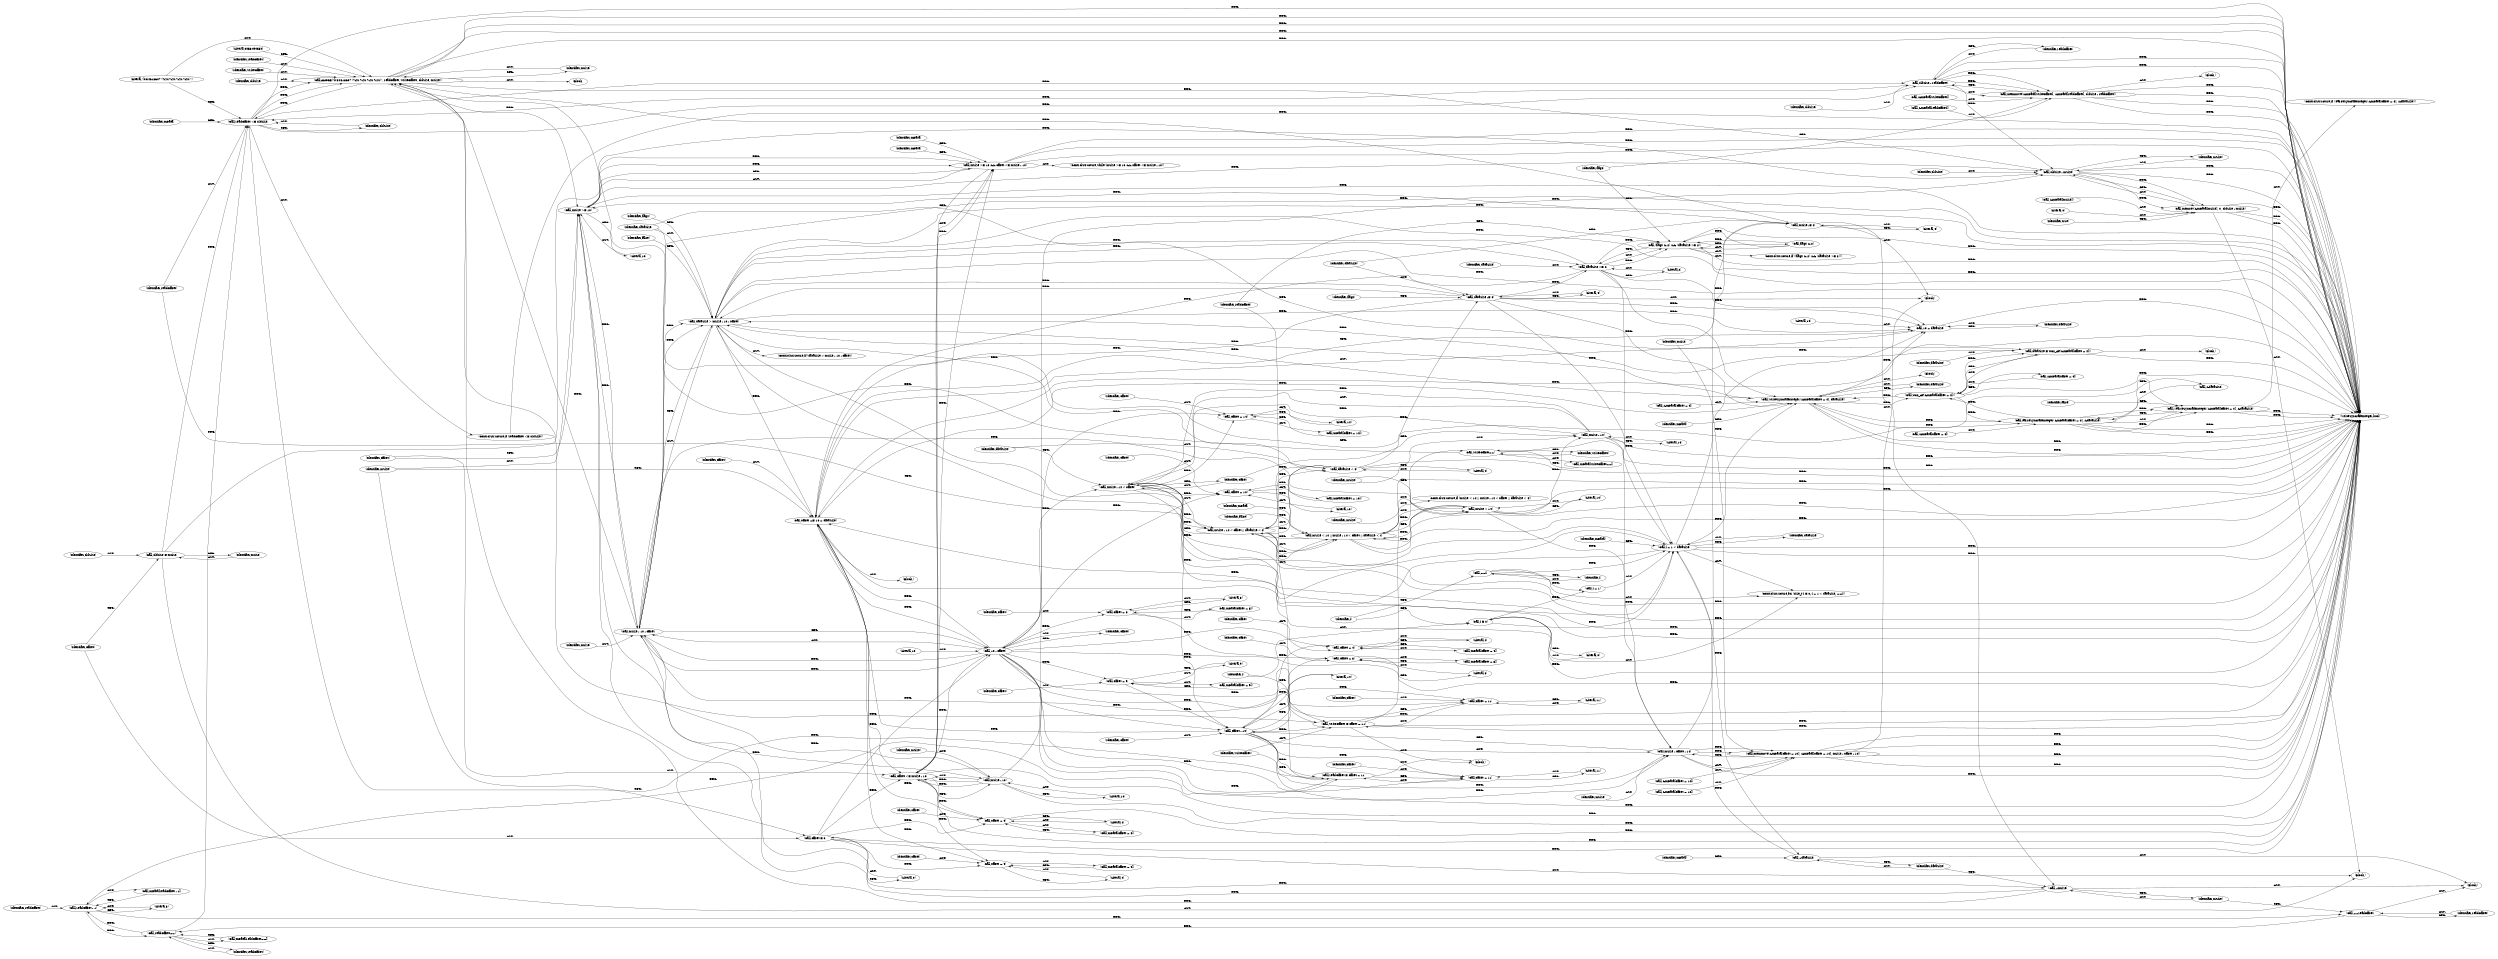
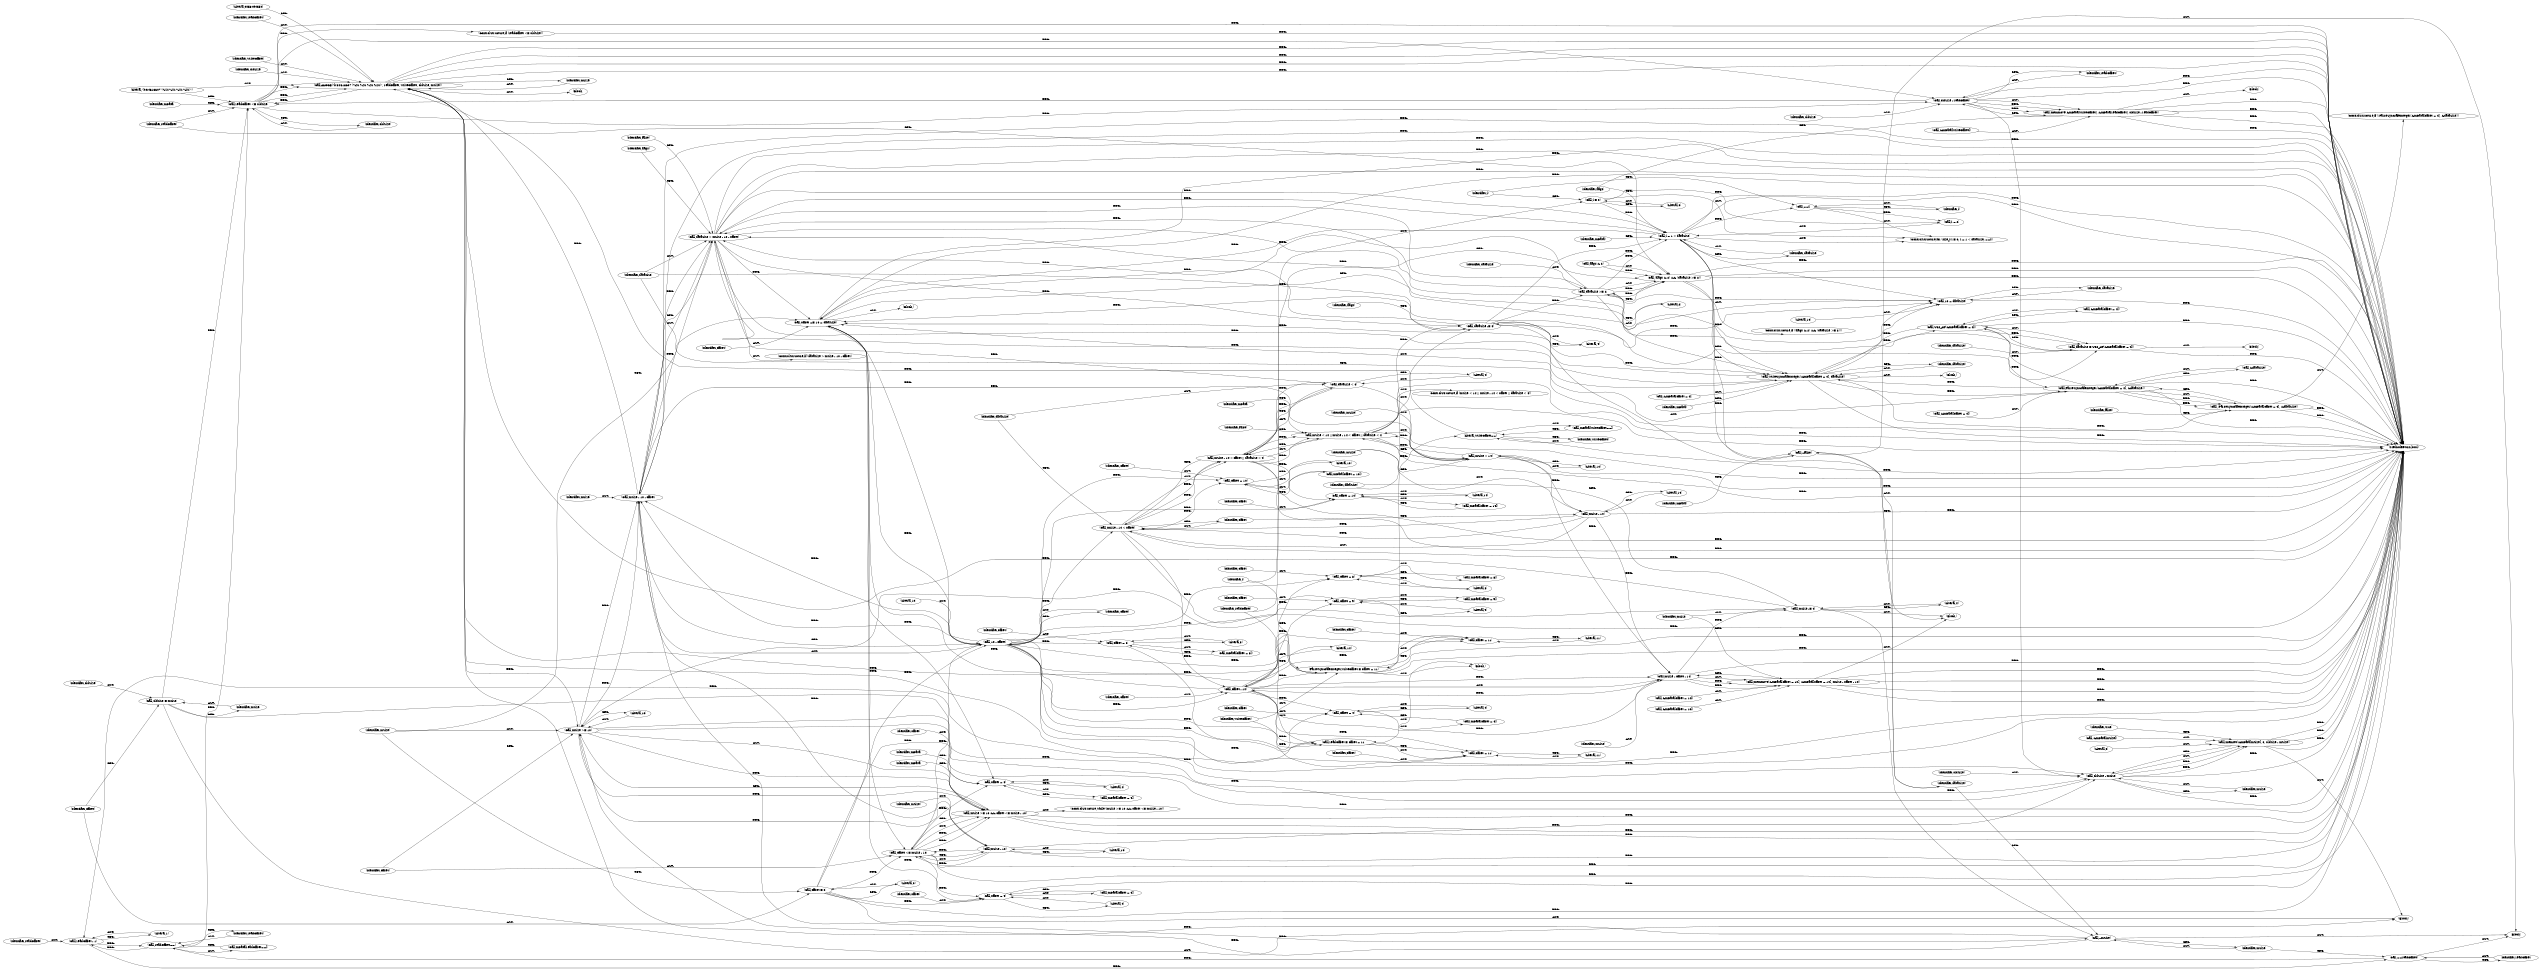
(1930, 108) -> none
(285, 200) -> (285, 34)
(1741, 245) -> (1712, 333)
(1327, 363) -> (1471, 359)
(1421, 392) -> (1397, 361)
(2360, 417) -> (2404, 448)
(1480, 453) -> (1480, 436)
(1197, 469) -> (1292, 491)
(1579, 569) -> (1736, 217)
(1593, 589) -> (1952, 222)
(1176, 706) -> (1282, 645)
(1344, 724) -> (1344, 669)
(1480, 738) -> (1480, 693)
(513, 790) -> none
(1803, 858) -> (1803, 453)
(162, 891) -> none
(162, 907) -> (162, 934)
